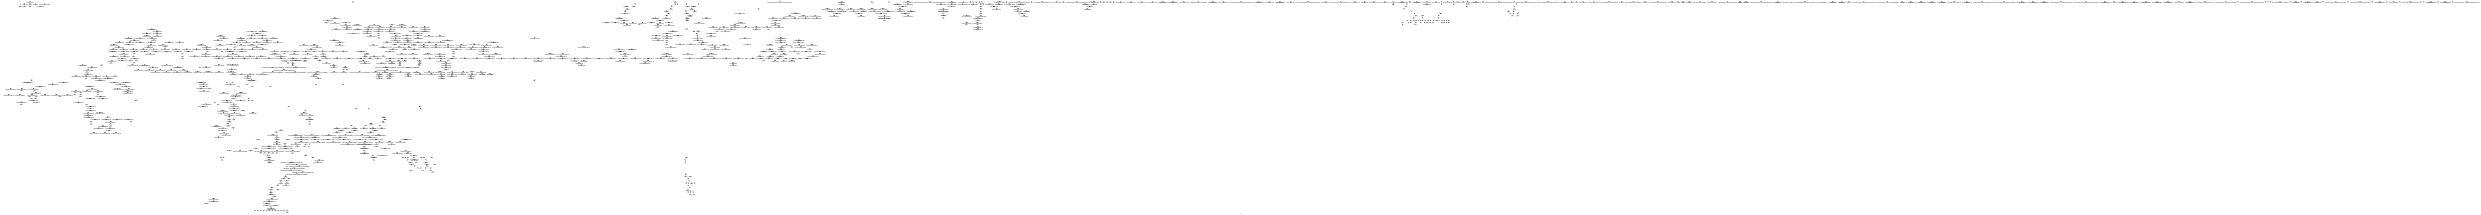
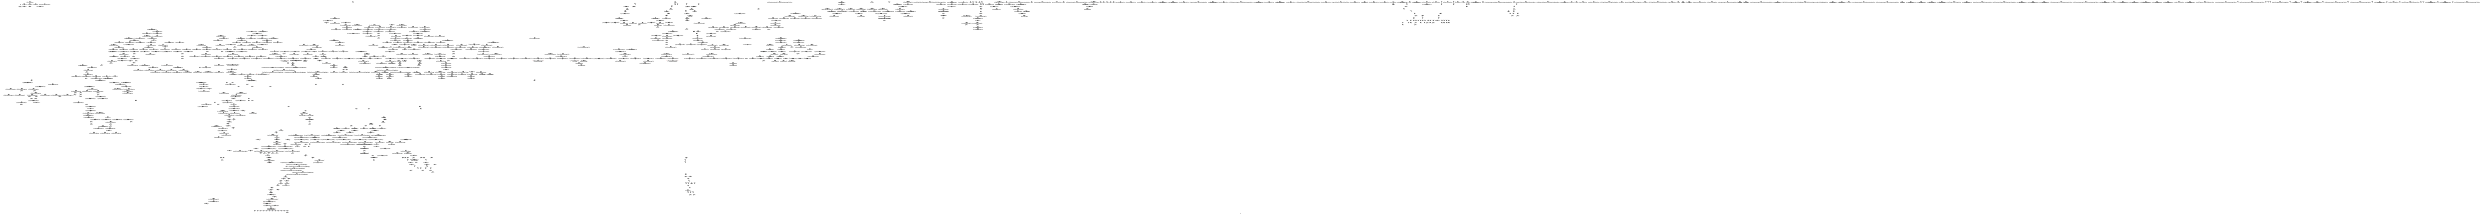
(63, 83) -> none
